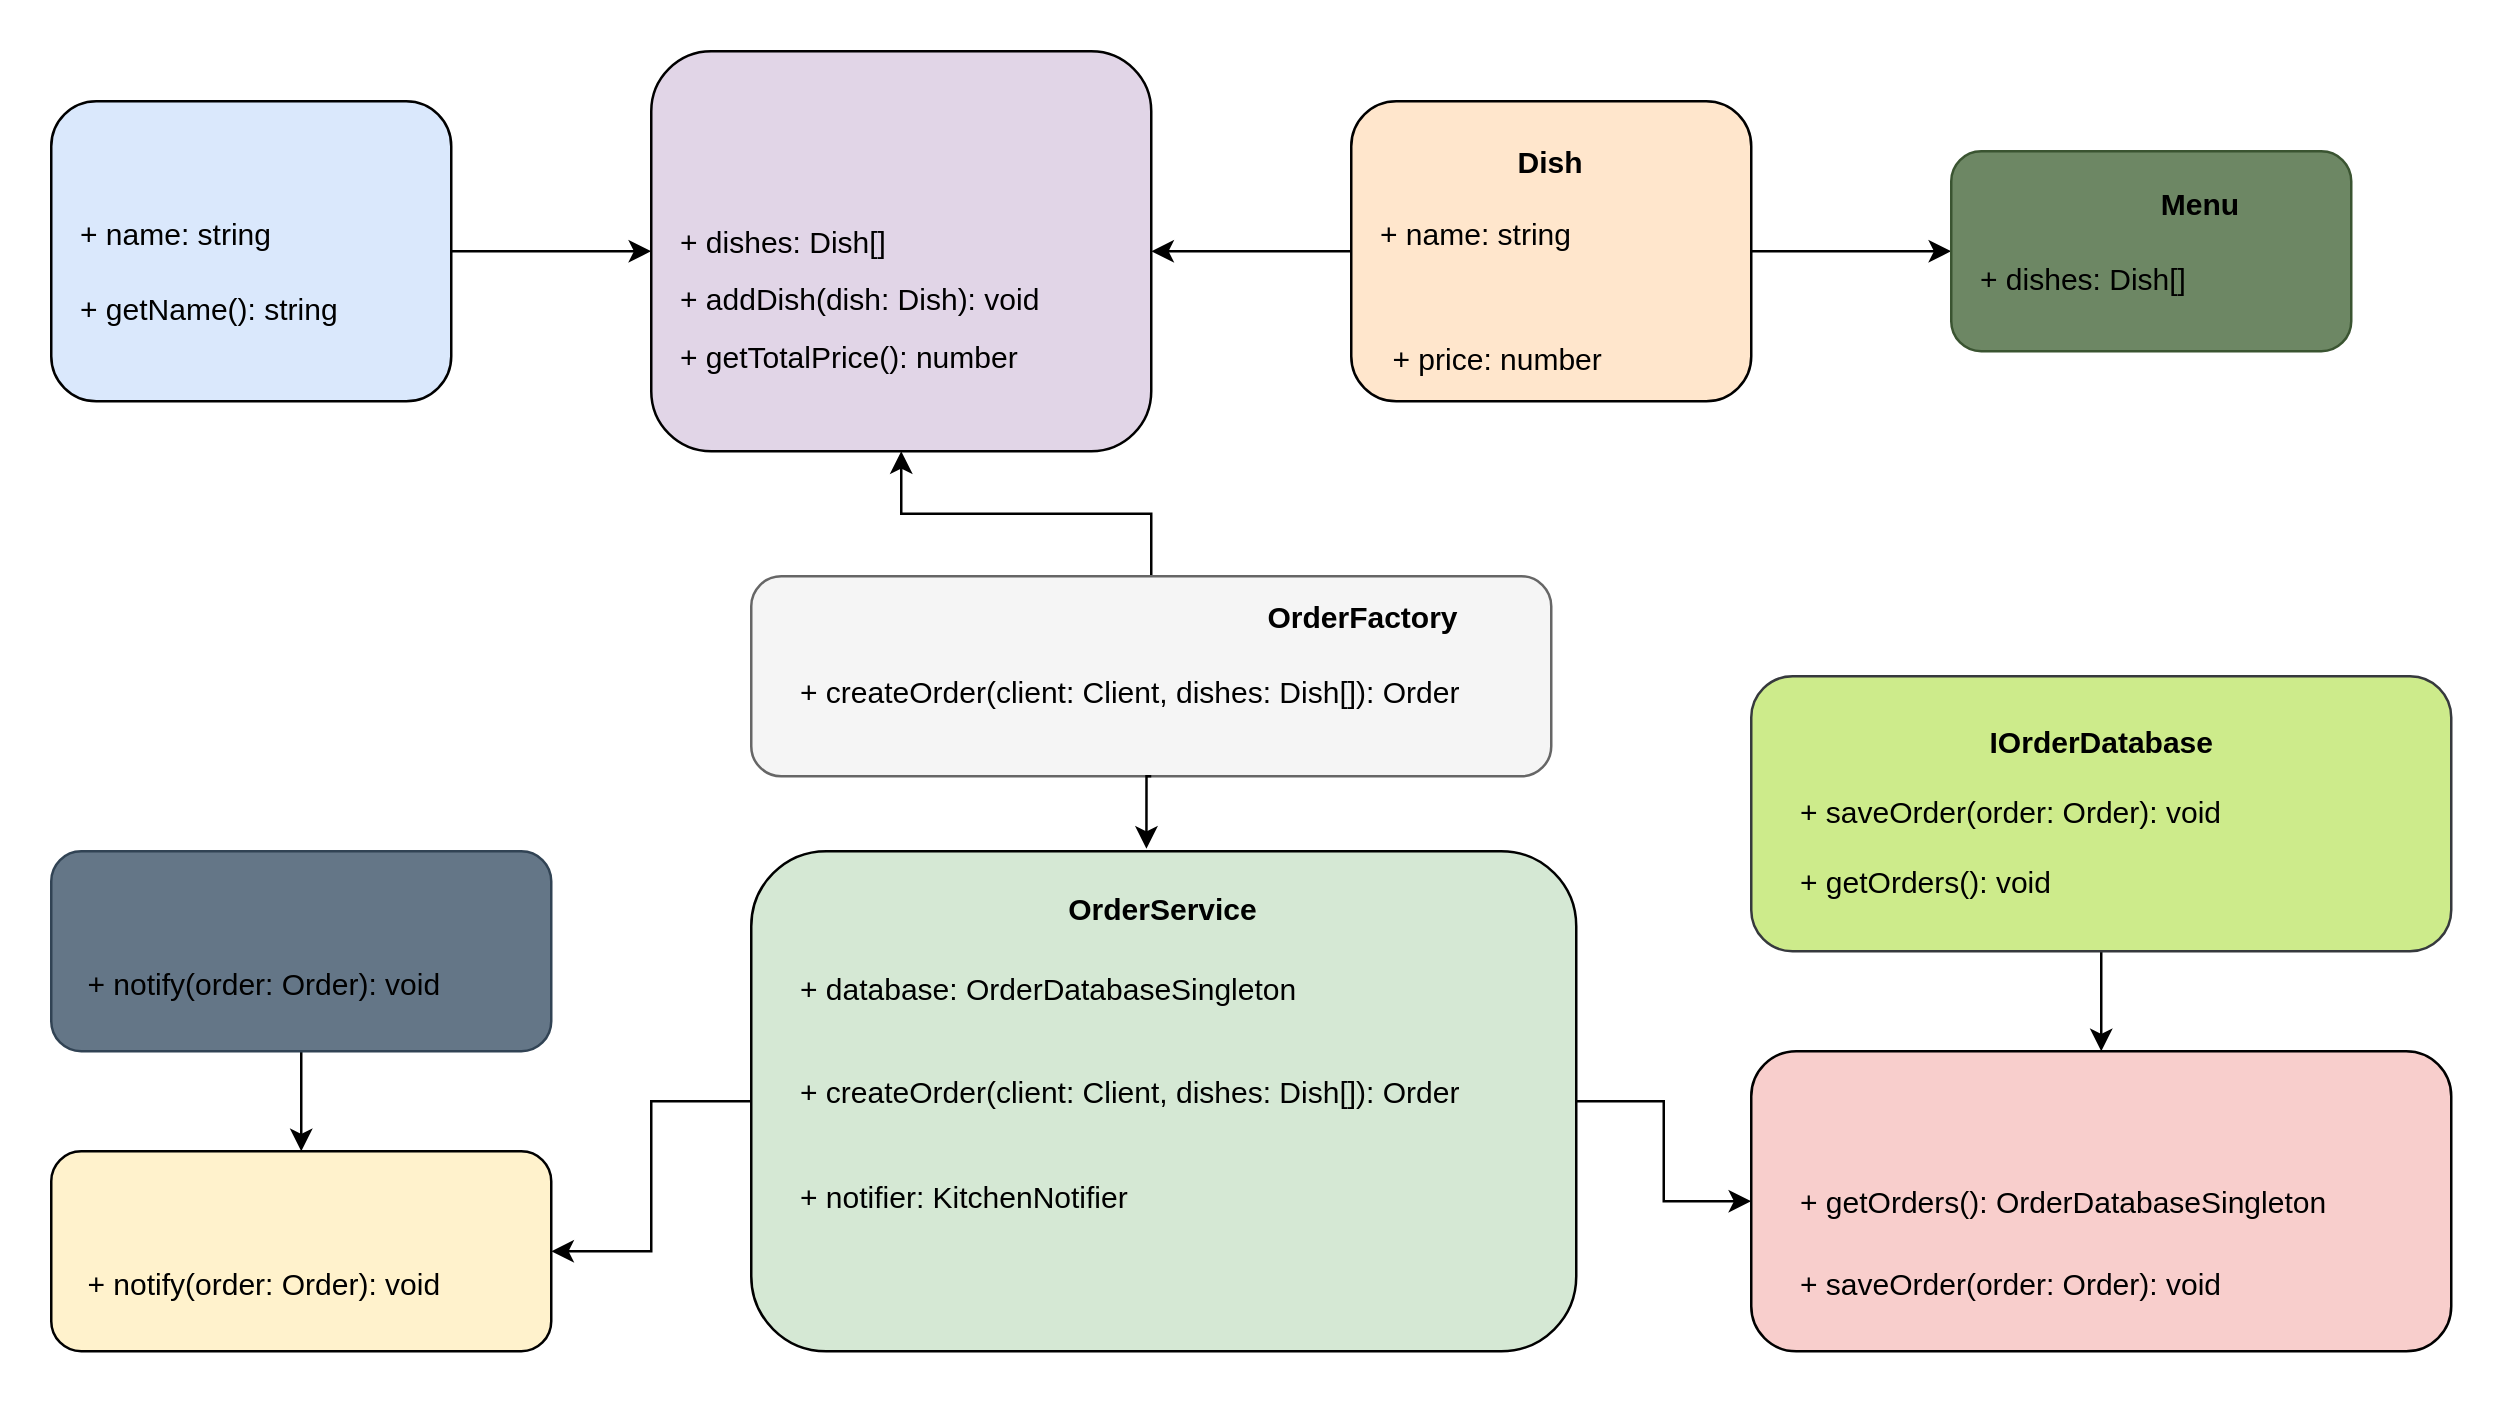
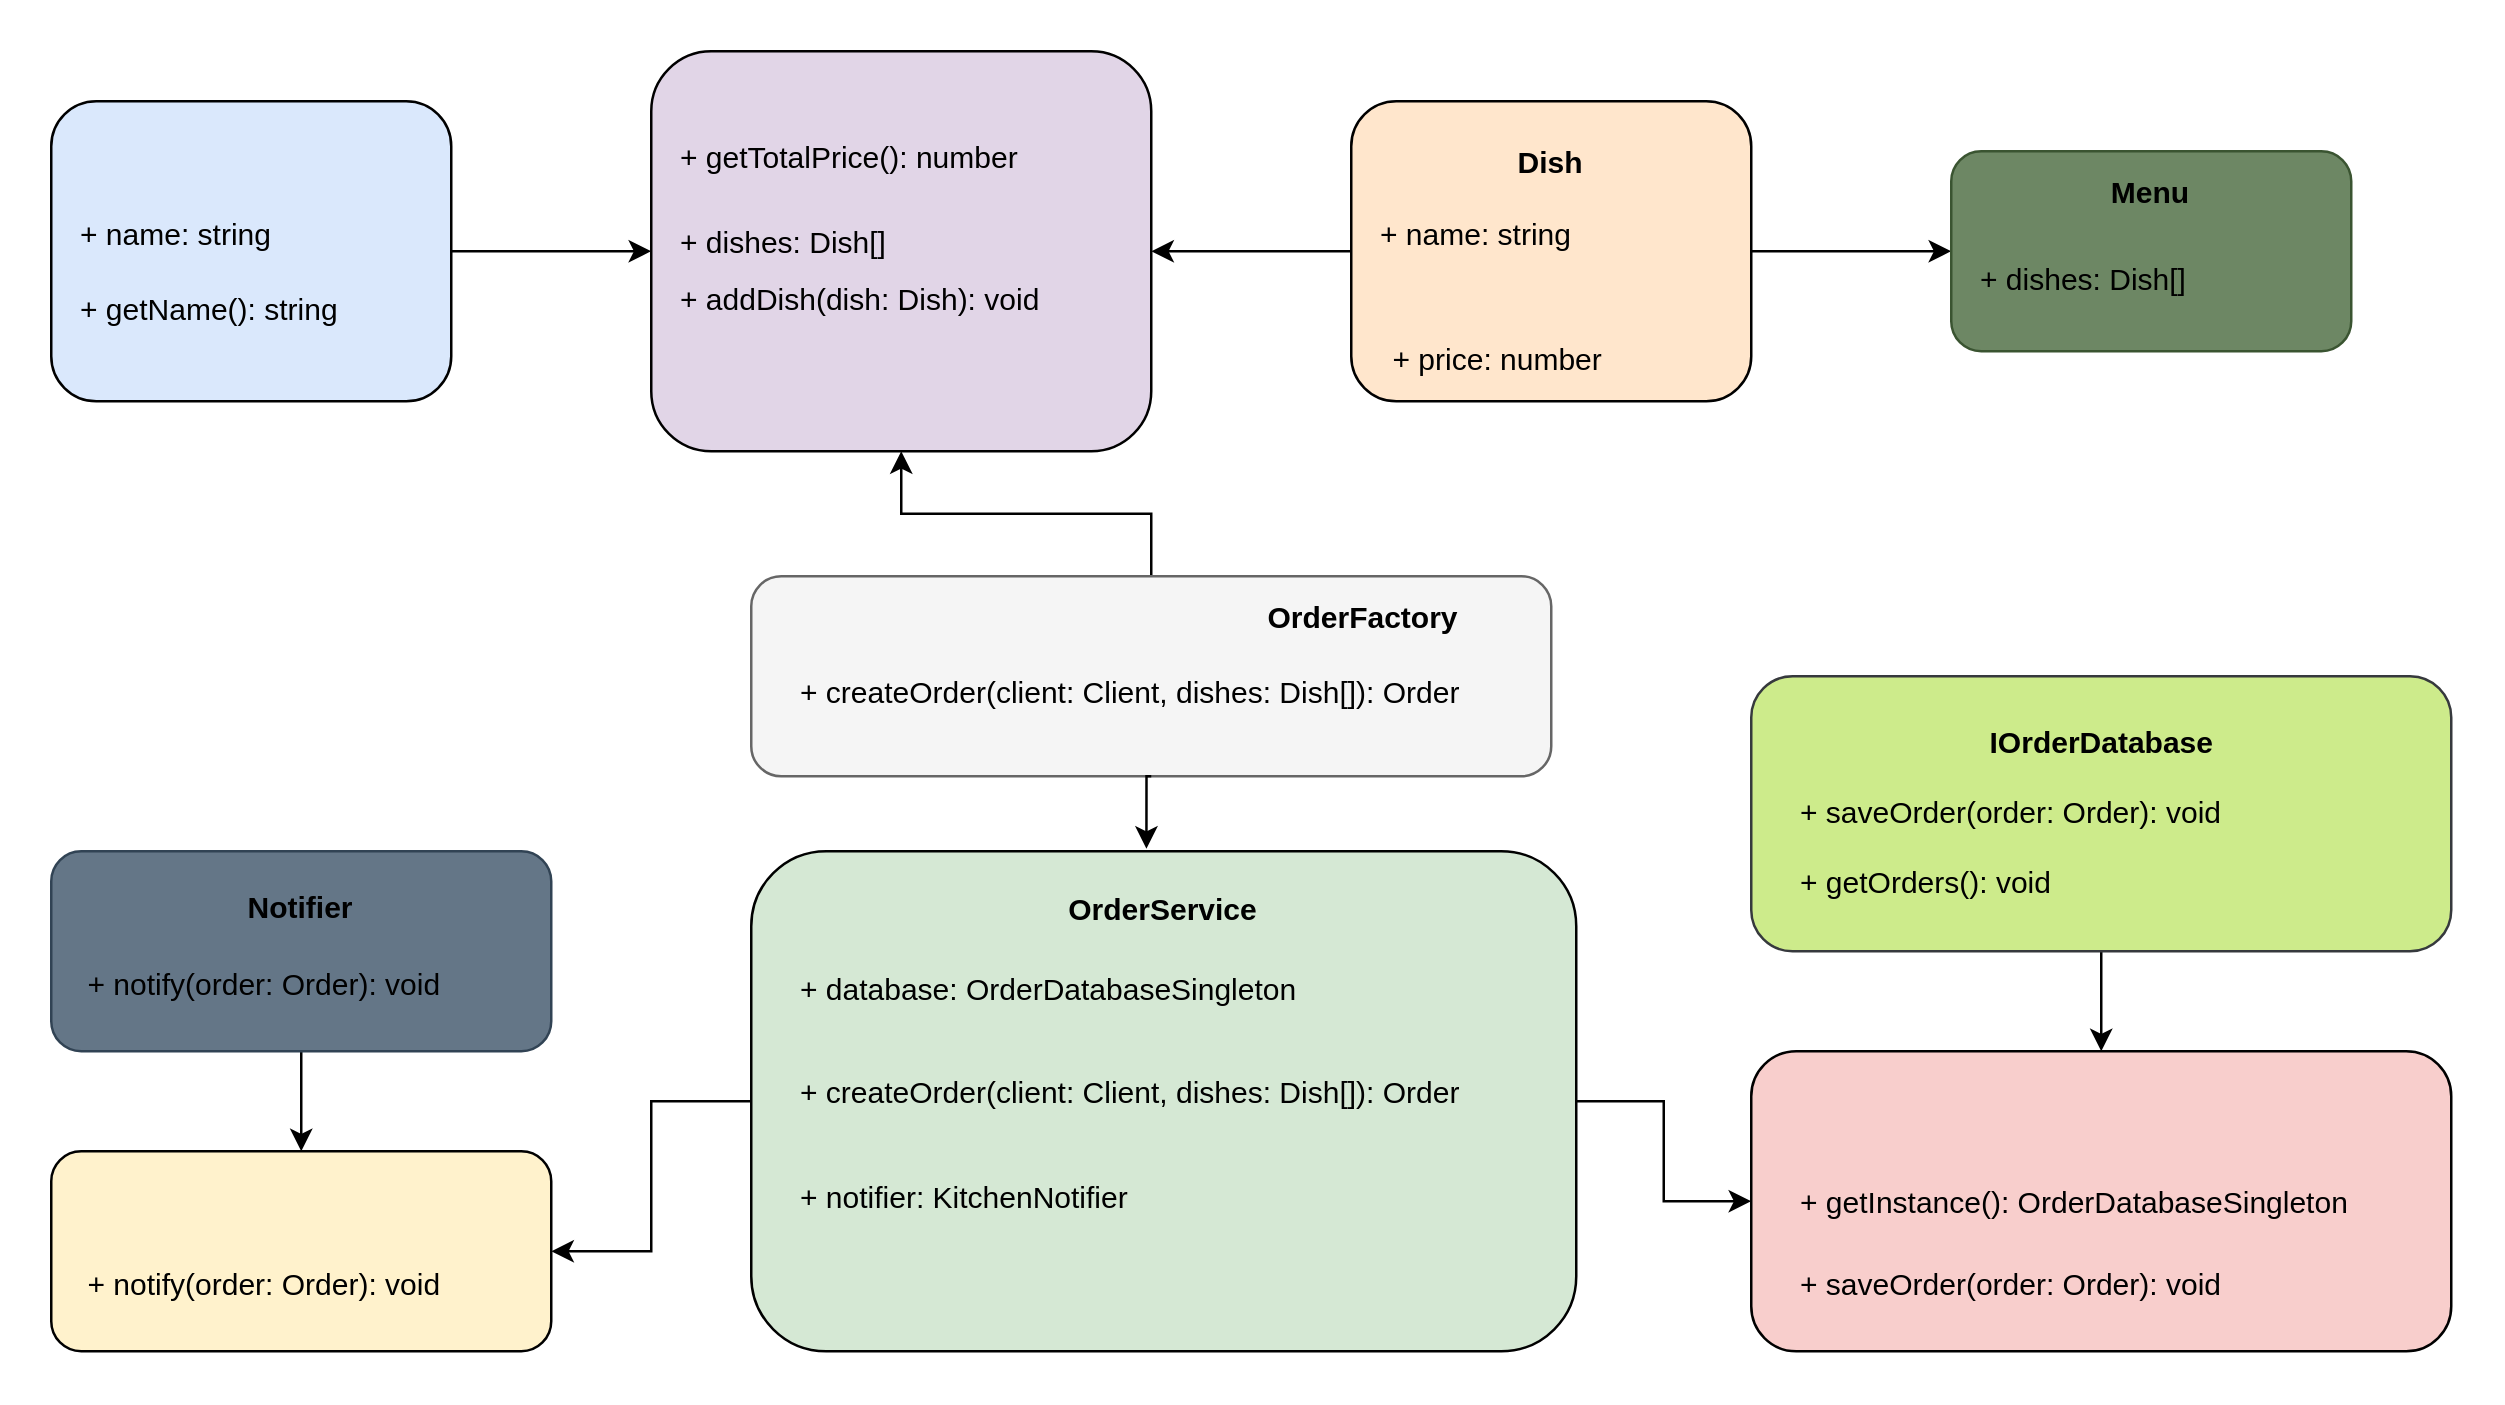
(2201, 205) -> (2151, 193)
(901, 351) -> (901, 151)
none -> (301, 910)
(2093, 1204) -> (2105, 1222)
